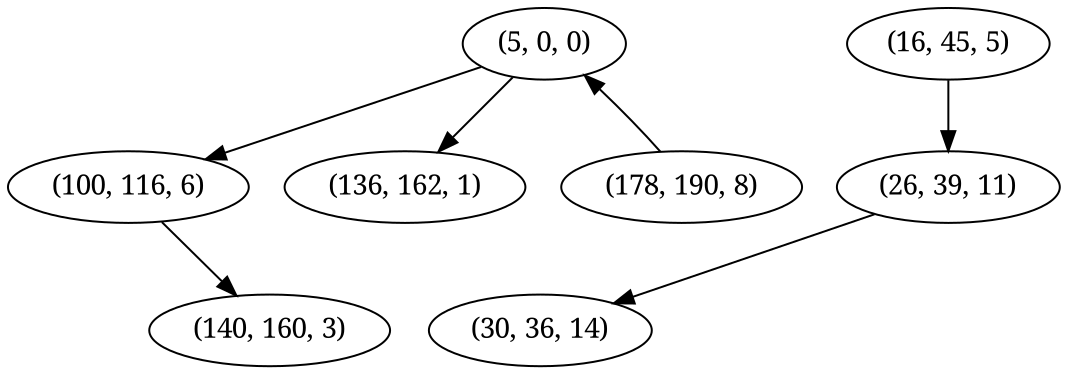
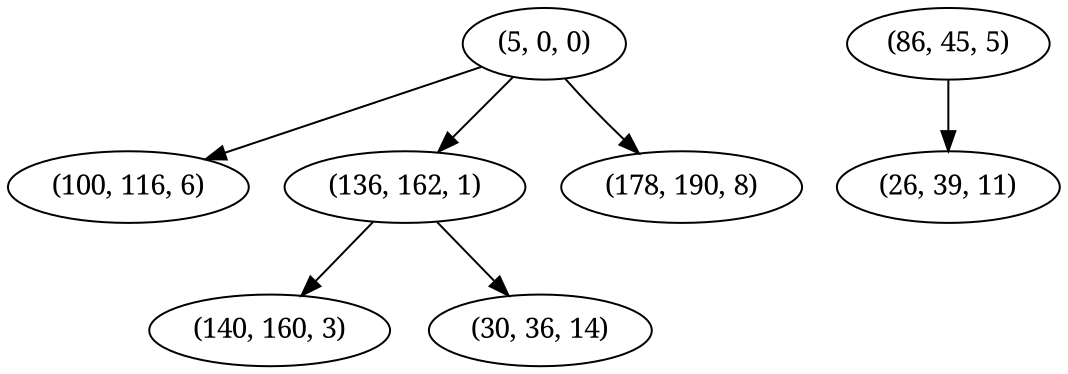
(948, 44) -> (948, 44)
(631, 120) -> (594, 110)
(192, 252) -> (344, 251)
(754, 256) -> (466, 251)
